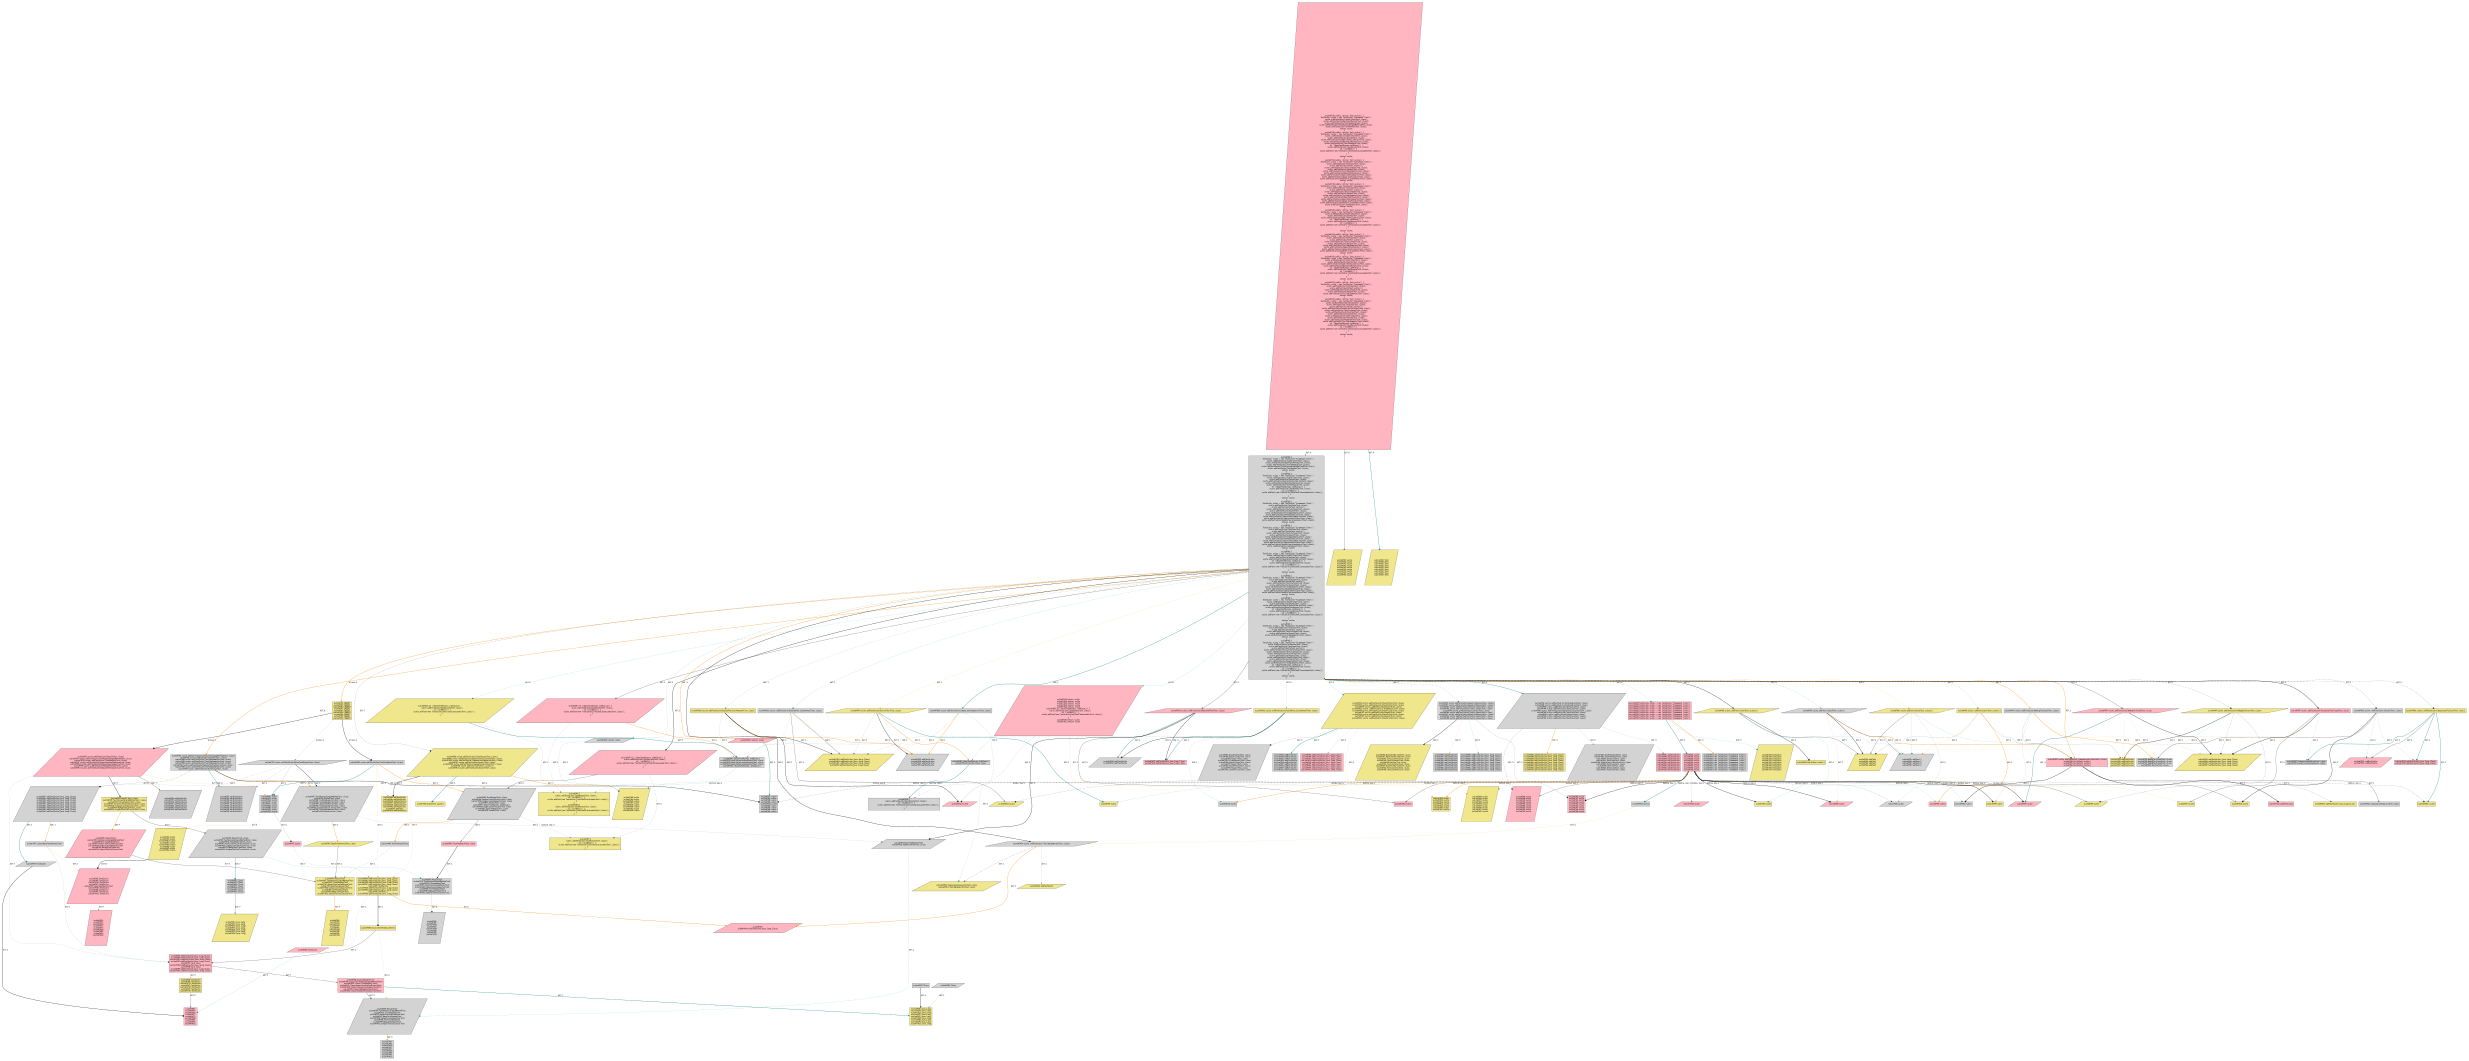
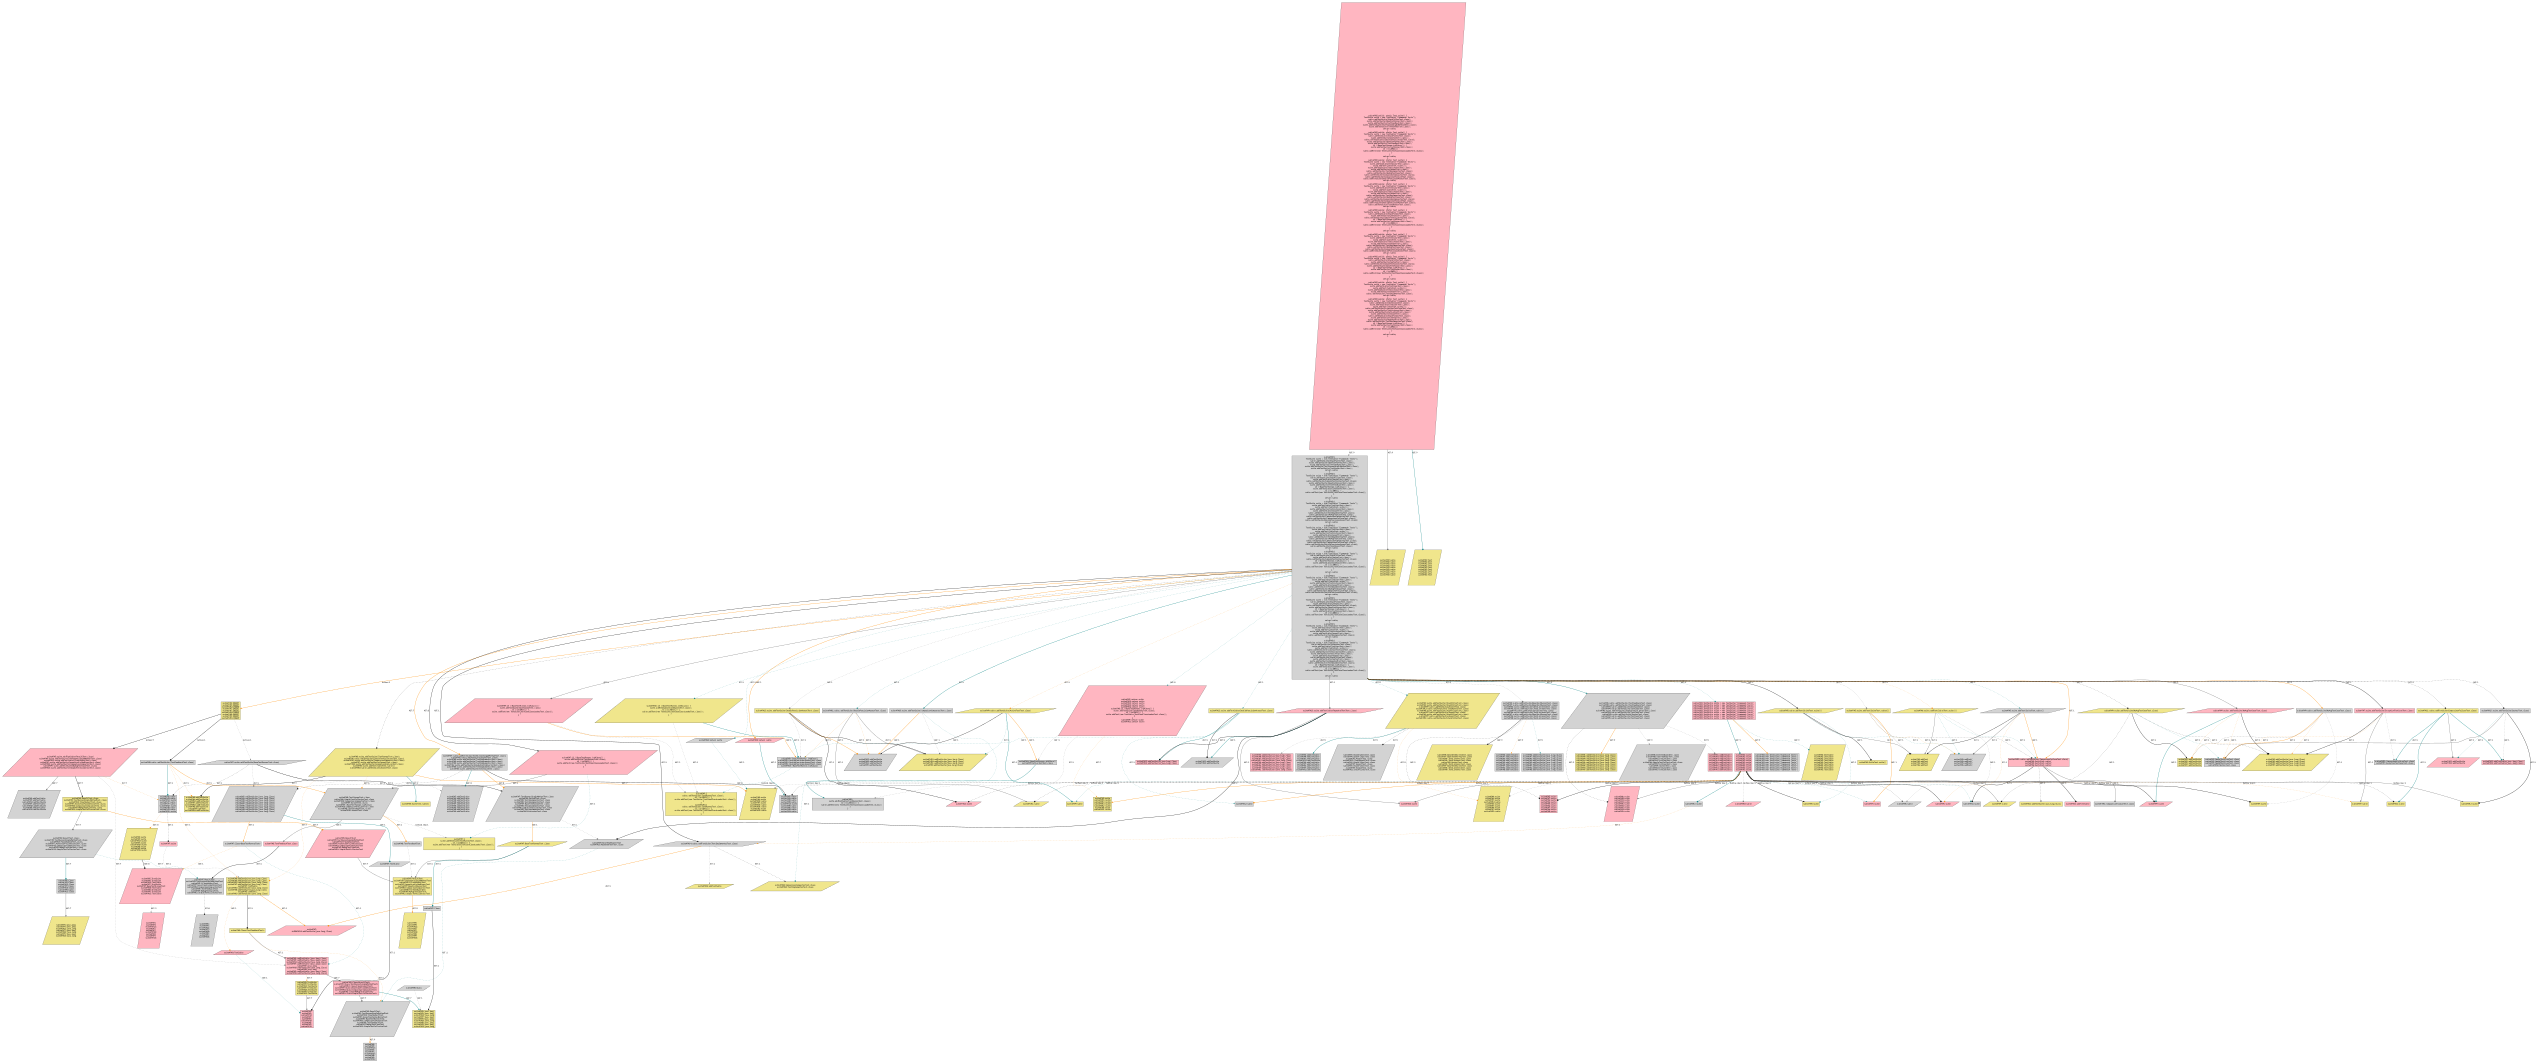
none -> (441, 861)
